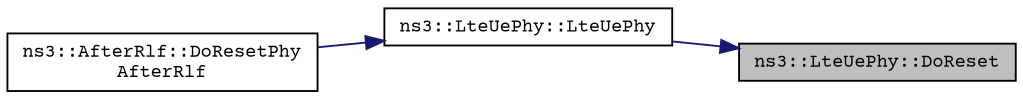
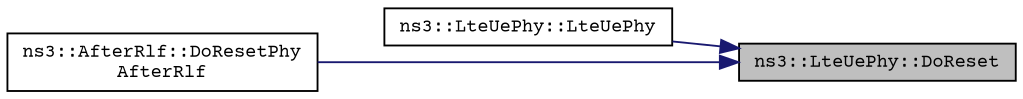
(342, 45) -> (519, 62)
